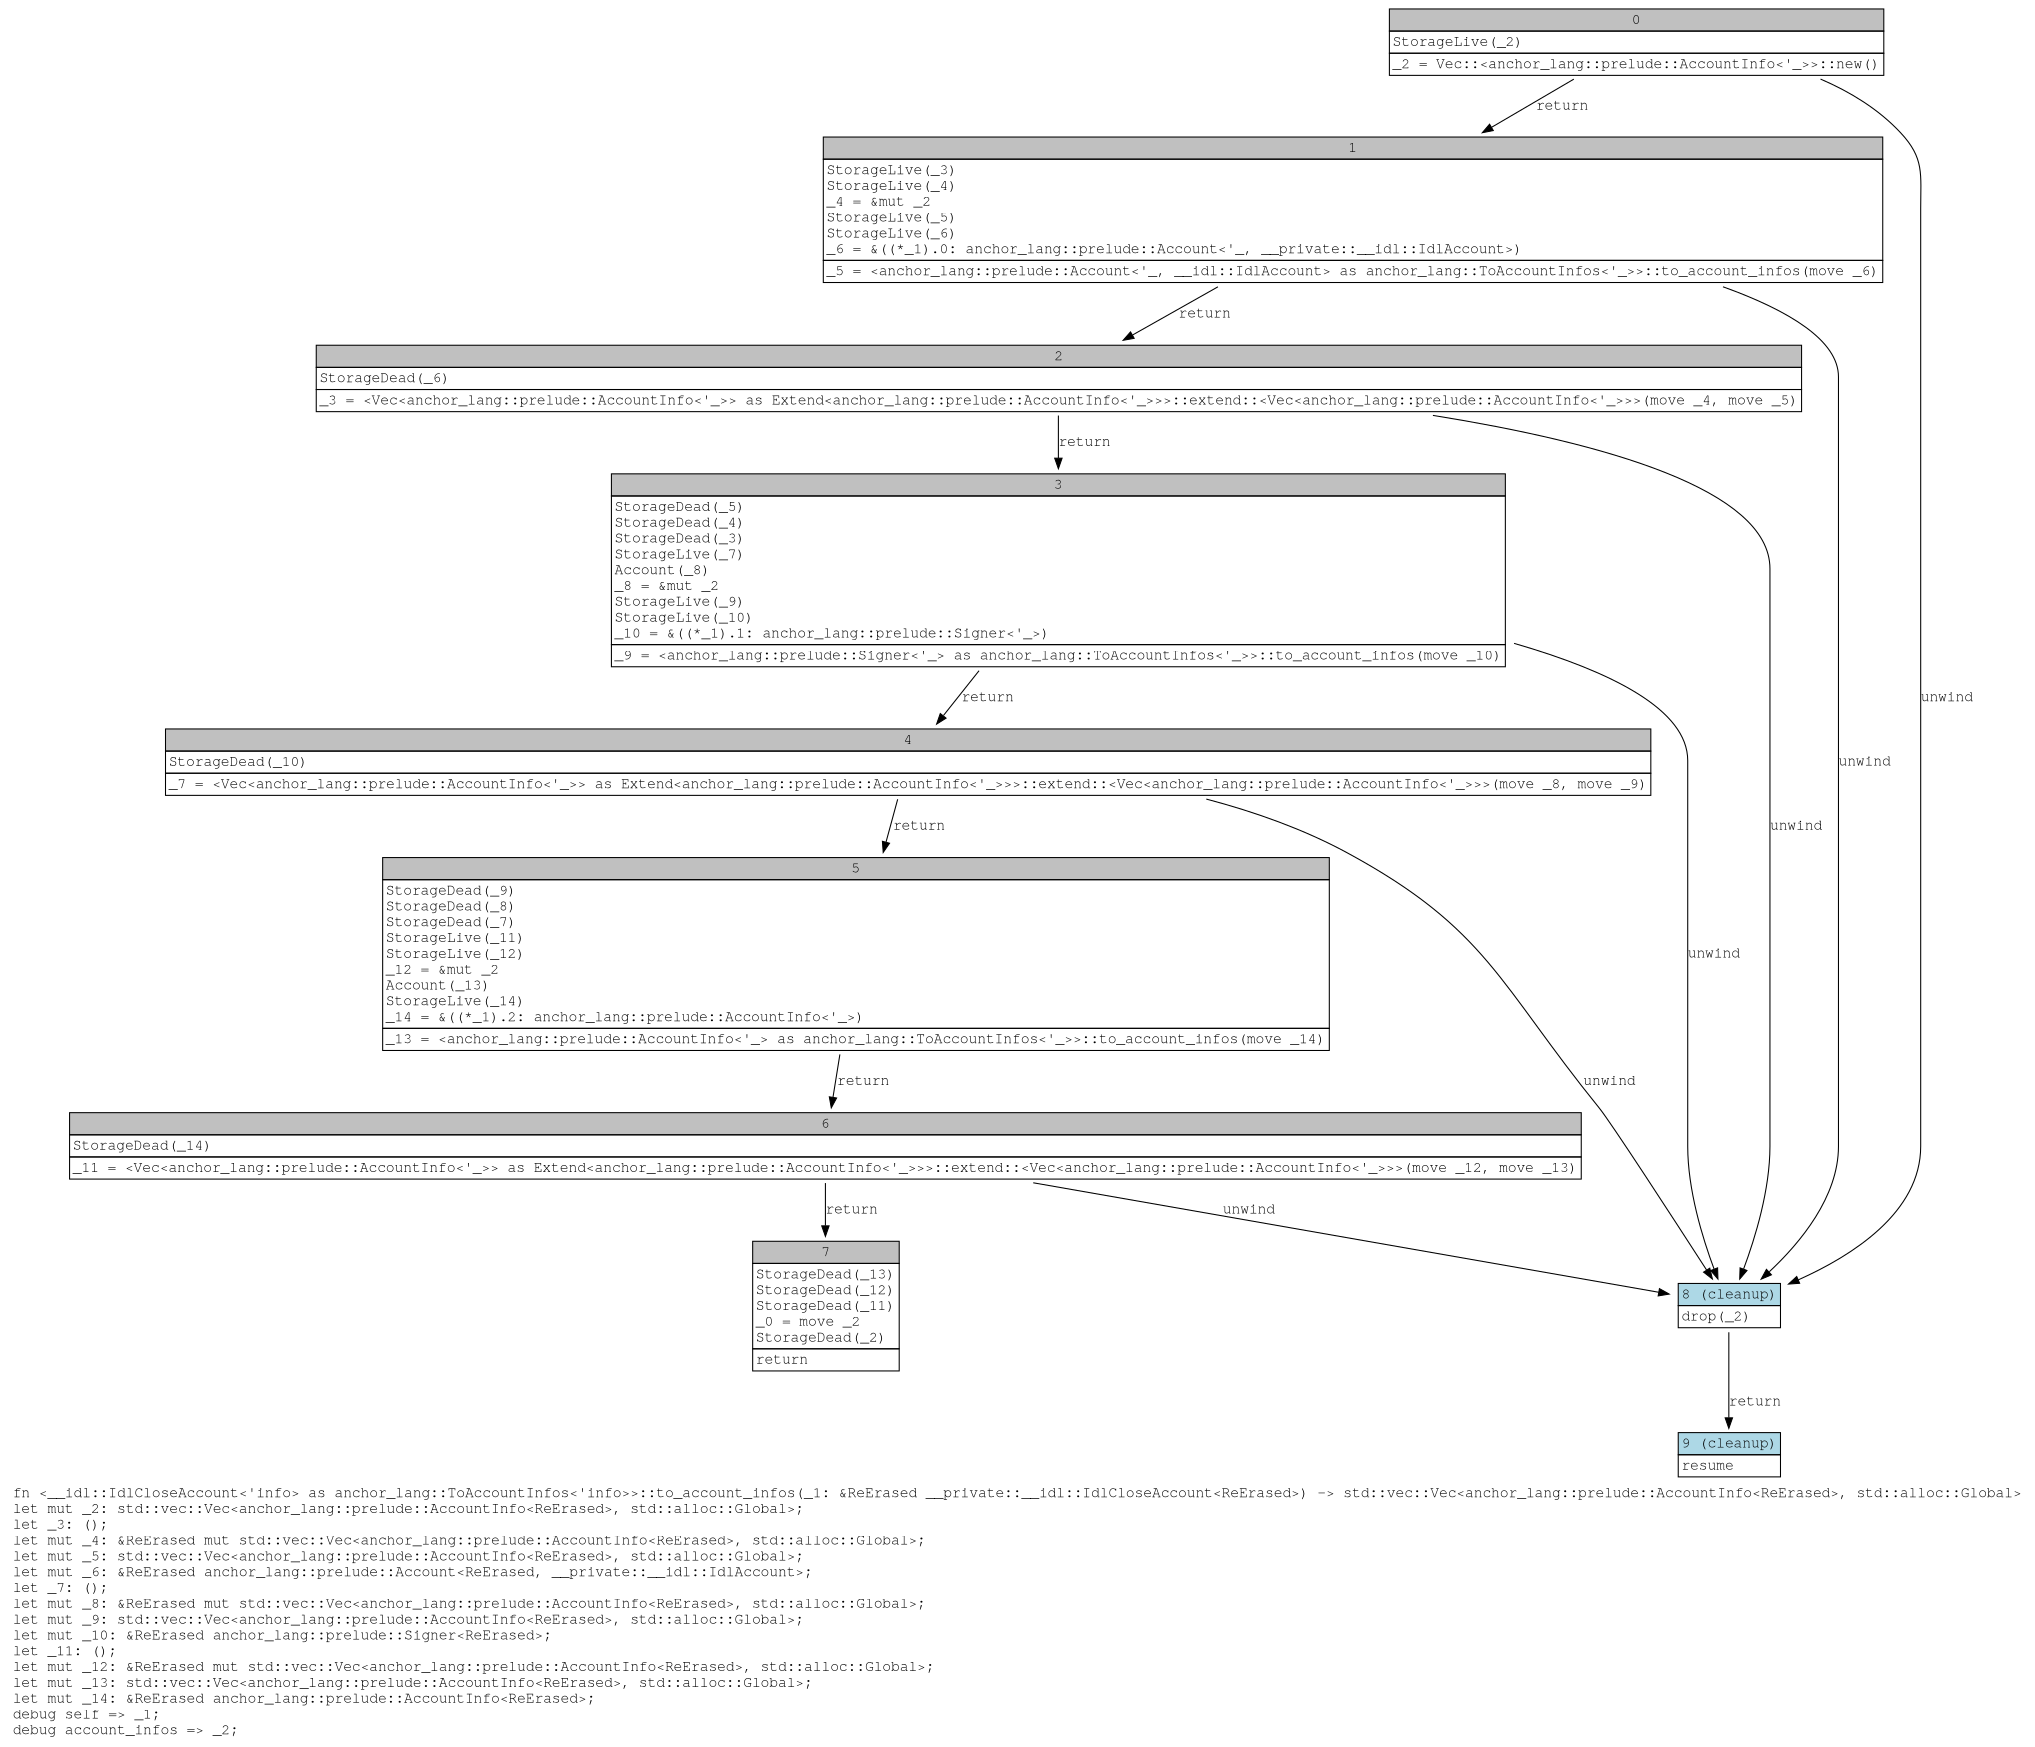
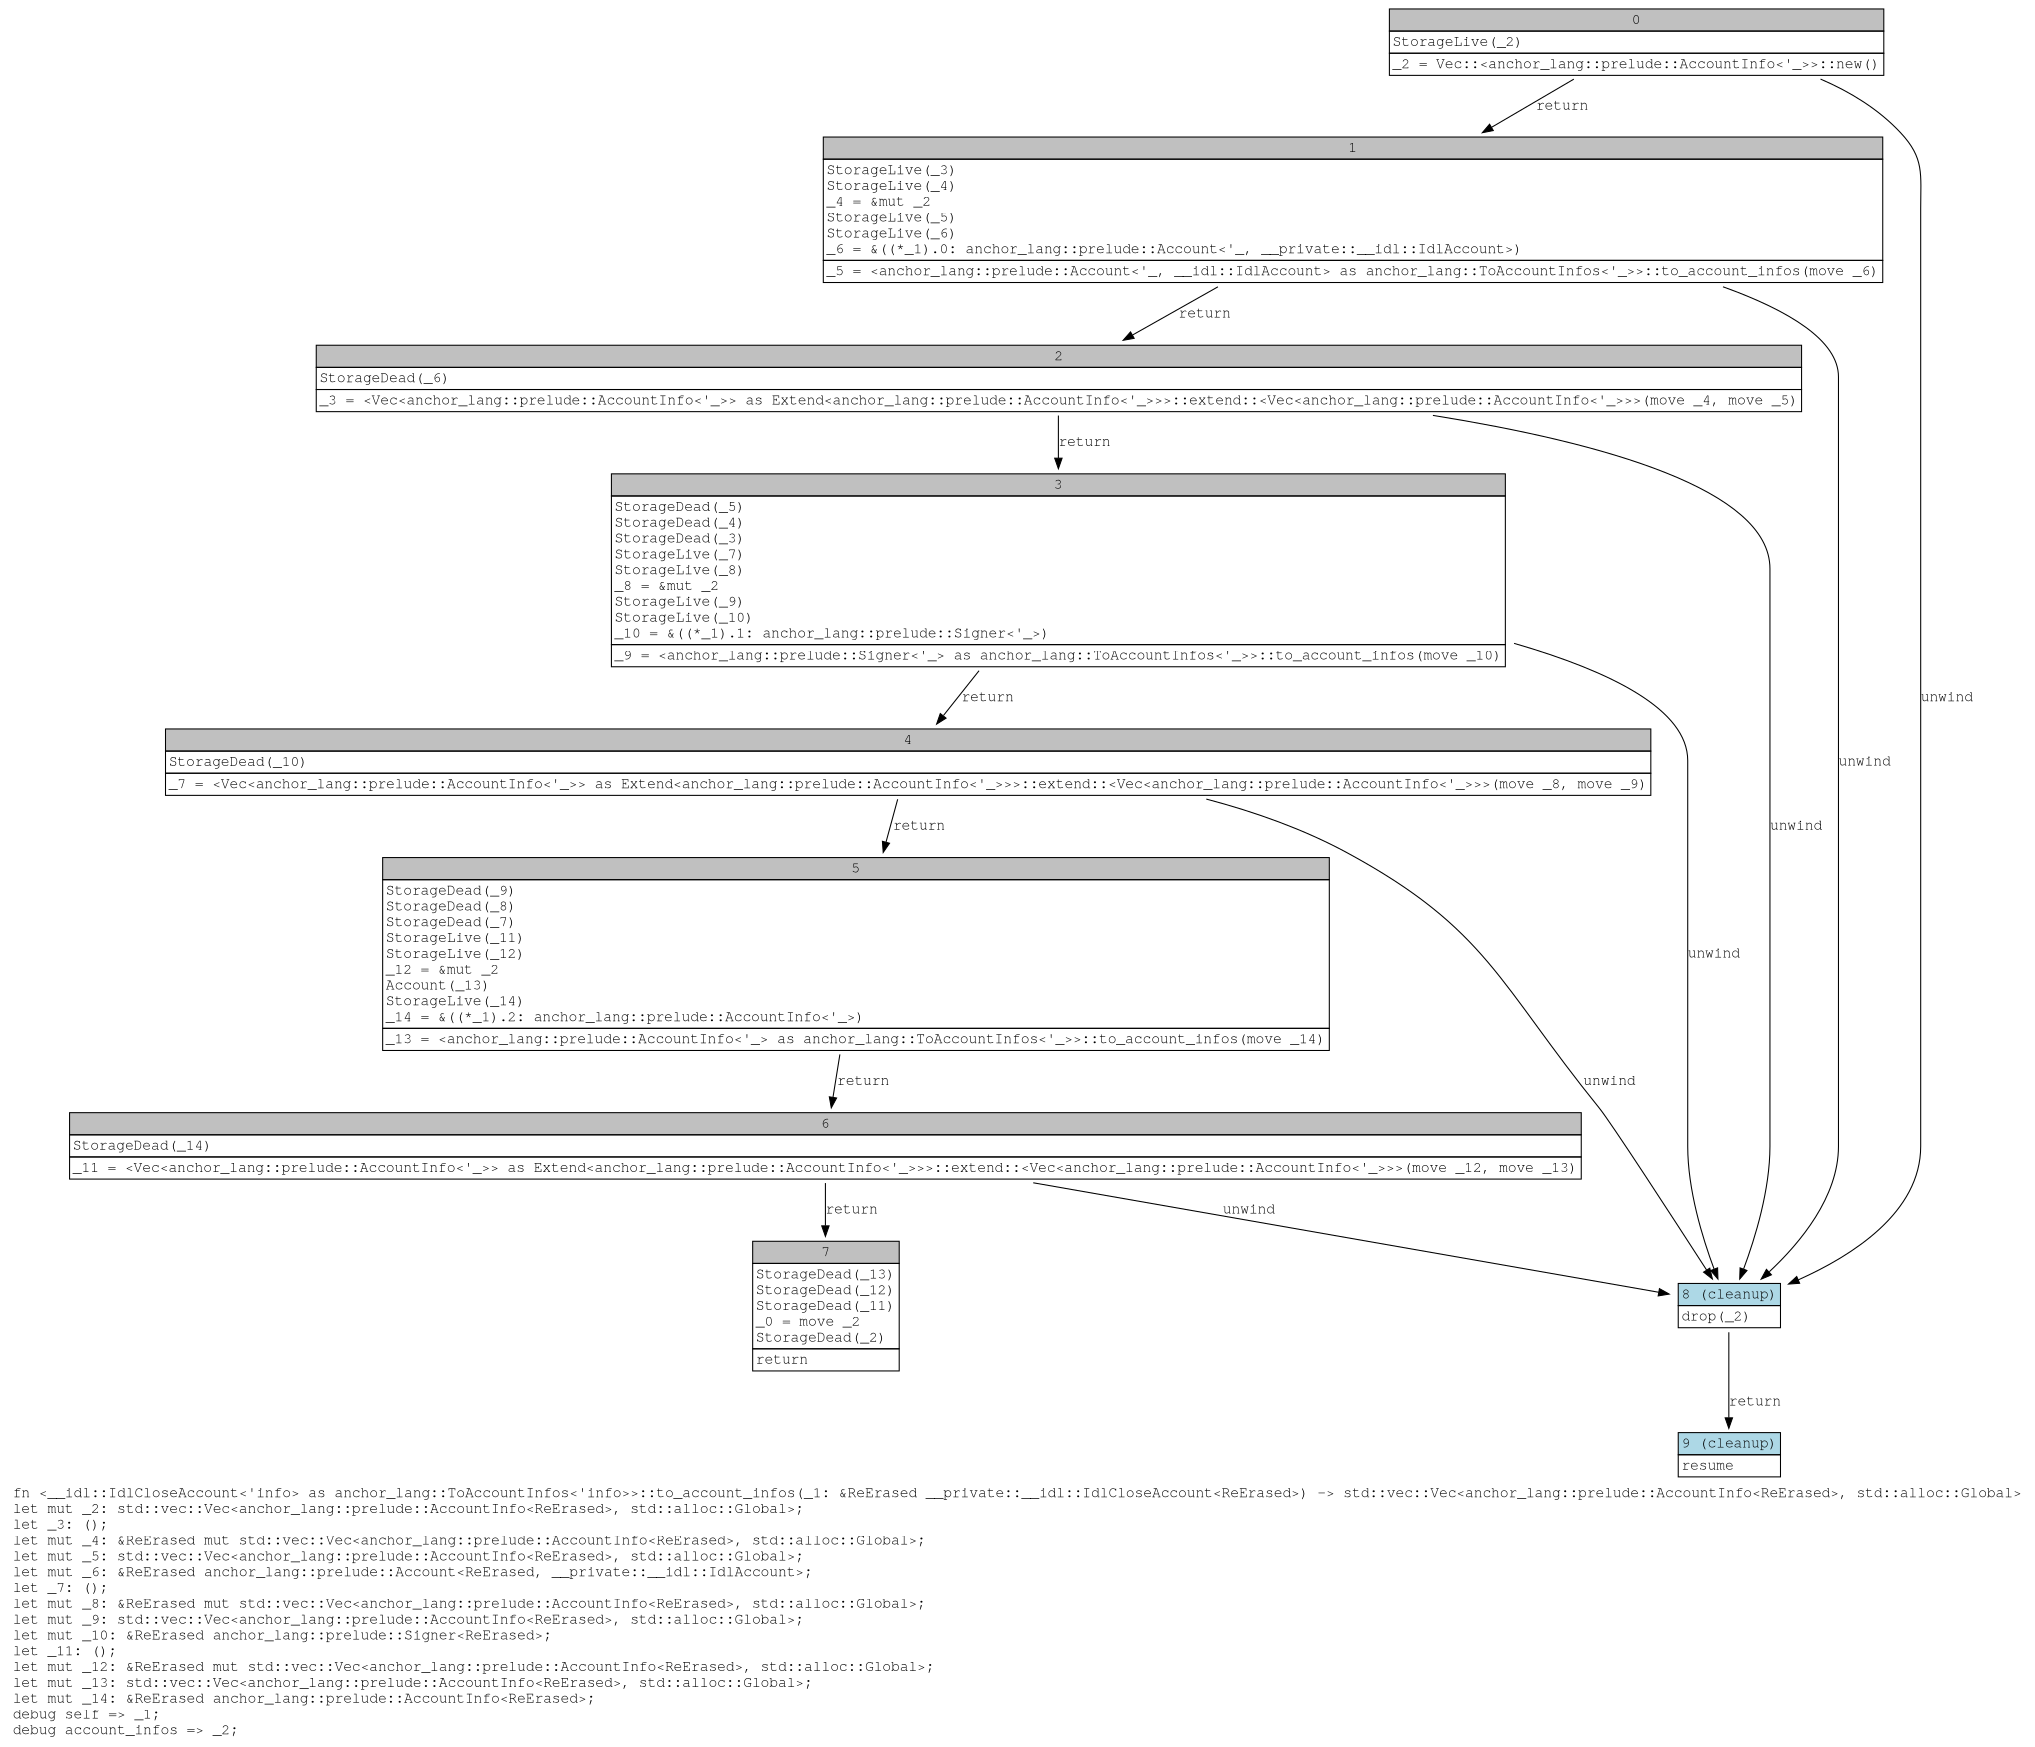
(663, 570) -> (680, 570)
